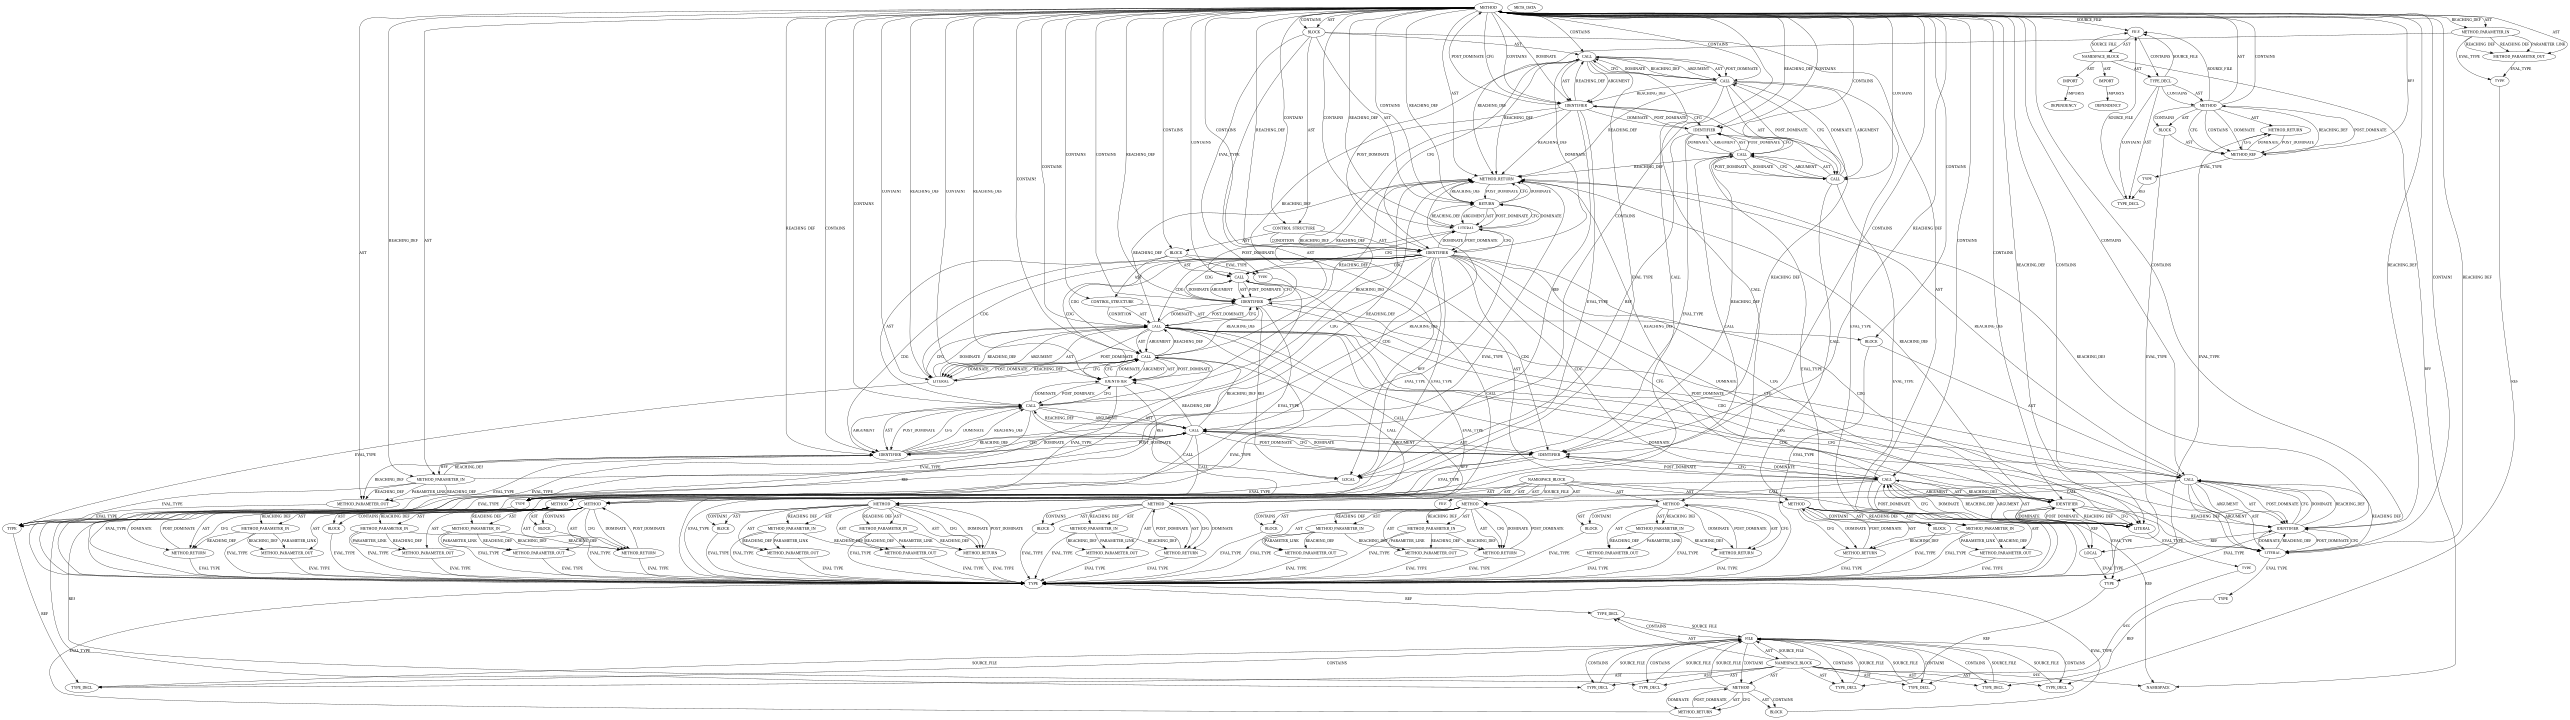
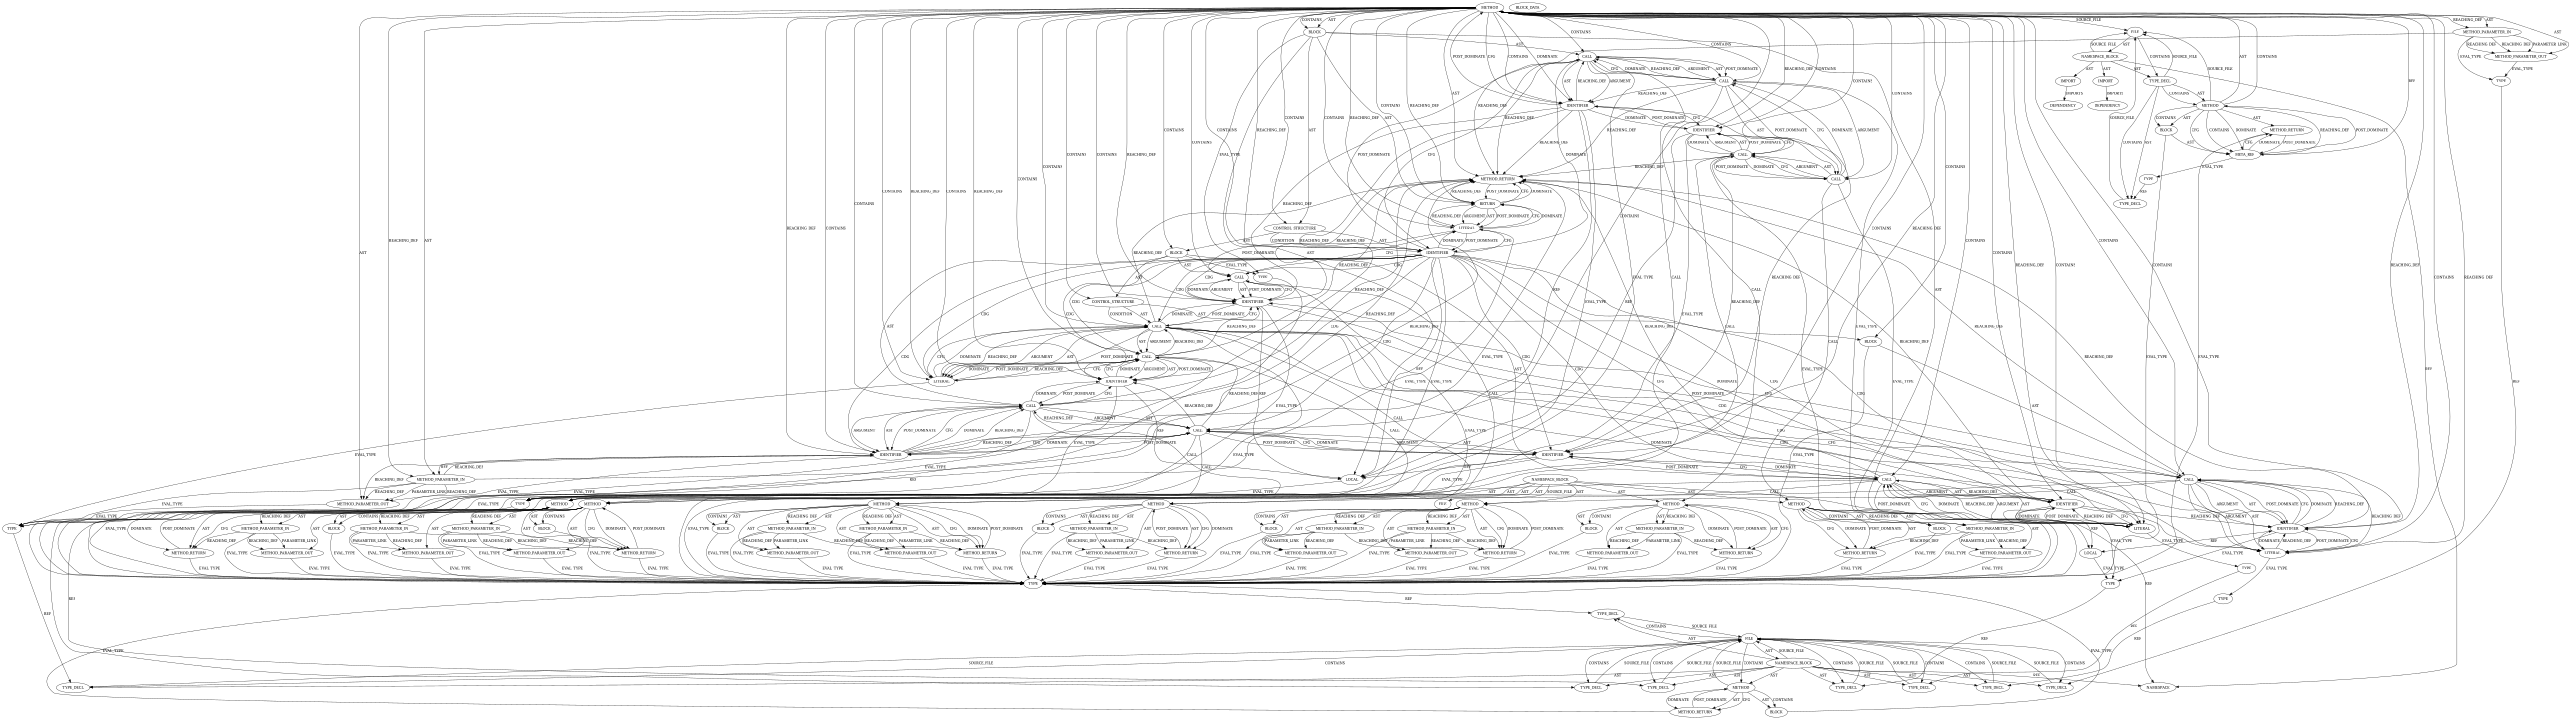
(1525, 8) -> (1528, 8)
(2243, 155) -> (2245, 155)
